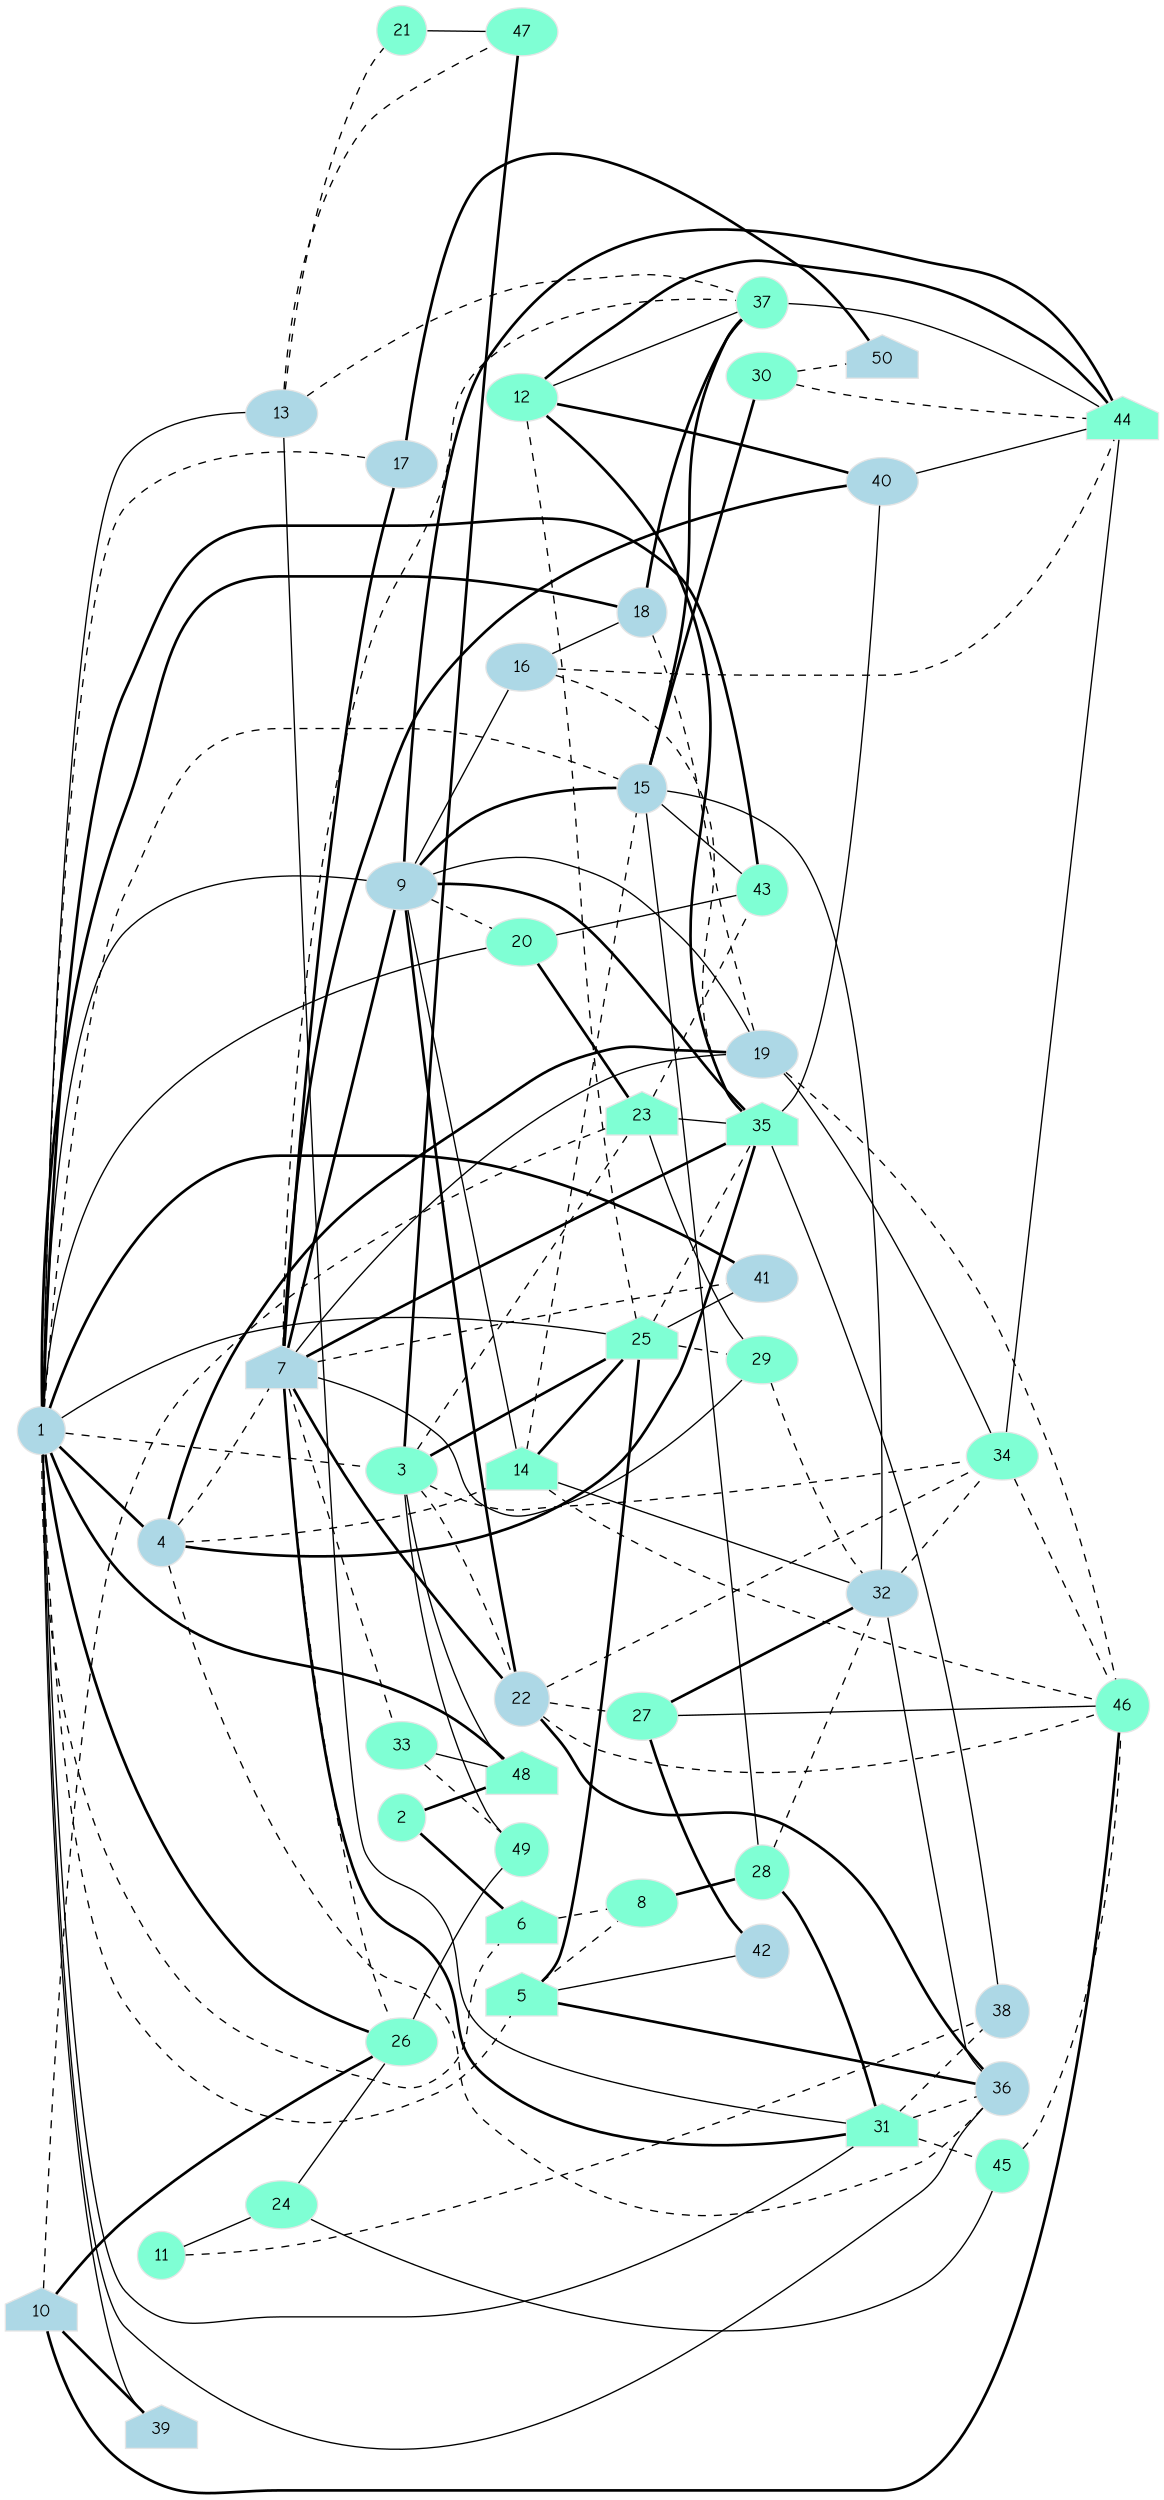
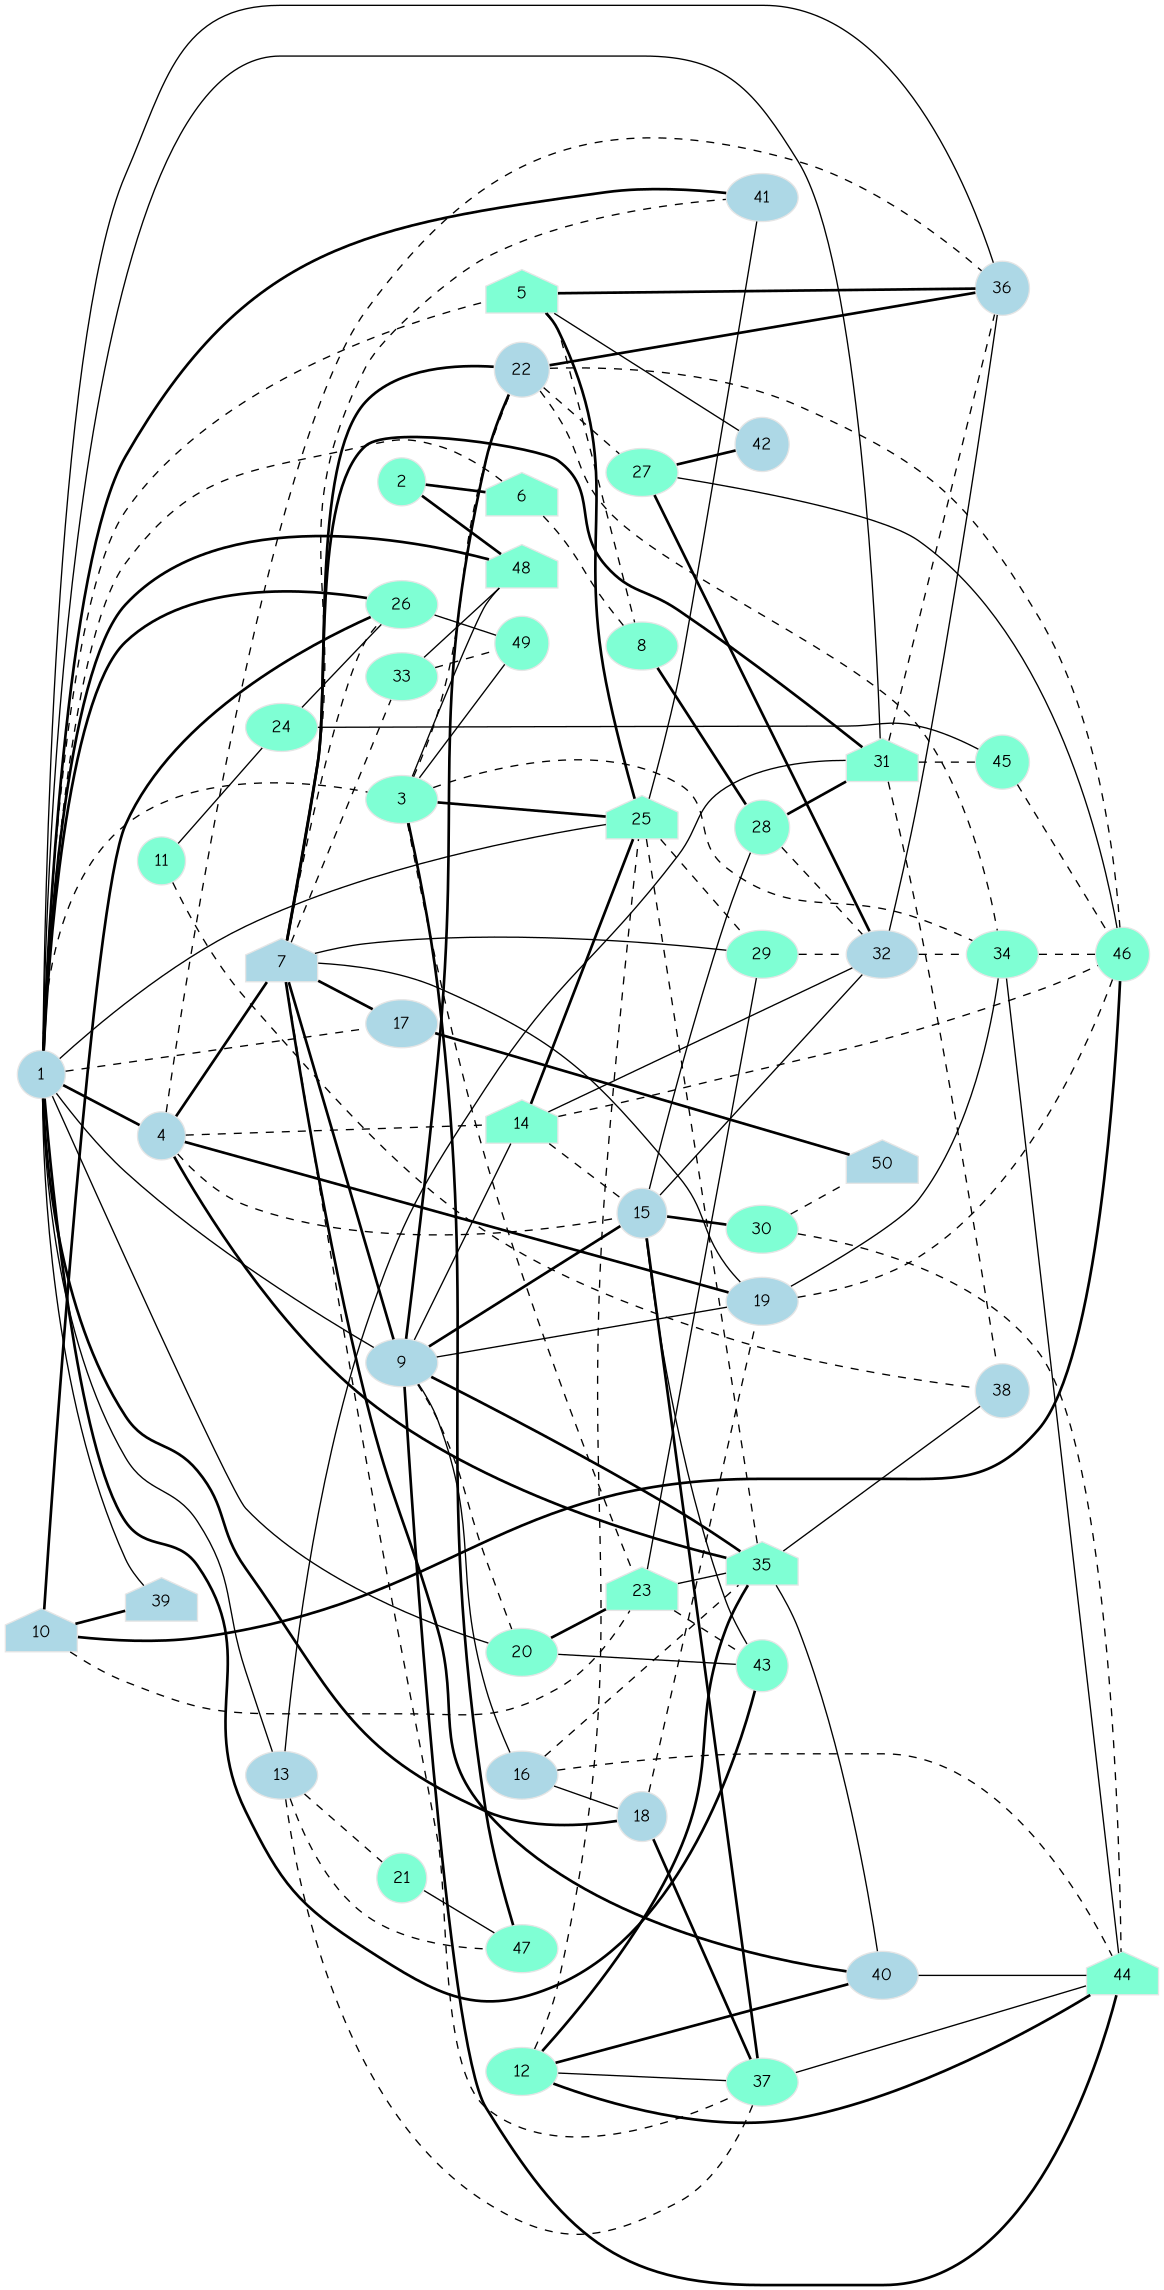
(762, 303) -> (762, 2082)
(139, 862) -> (387, 1233)
(515, 1249) -> none
(224, 1462) -> (215, 1059)
